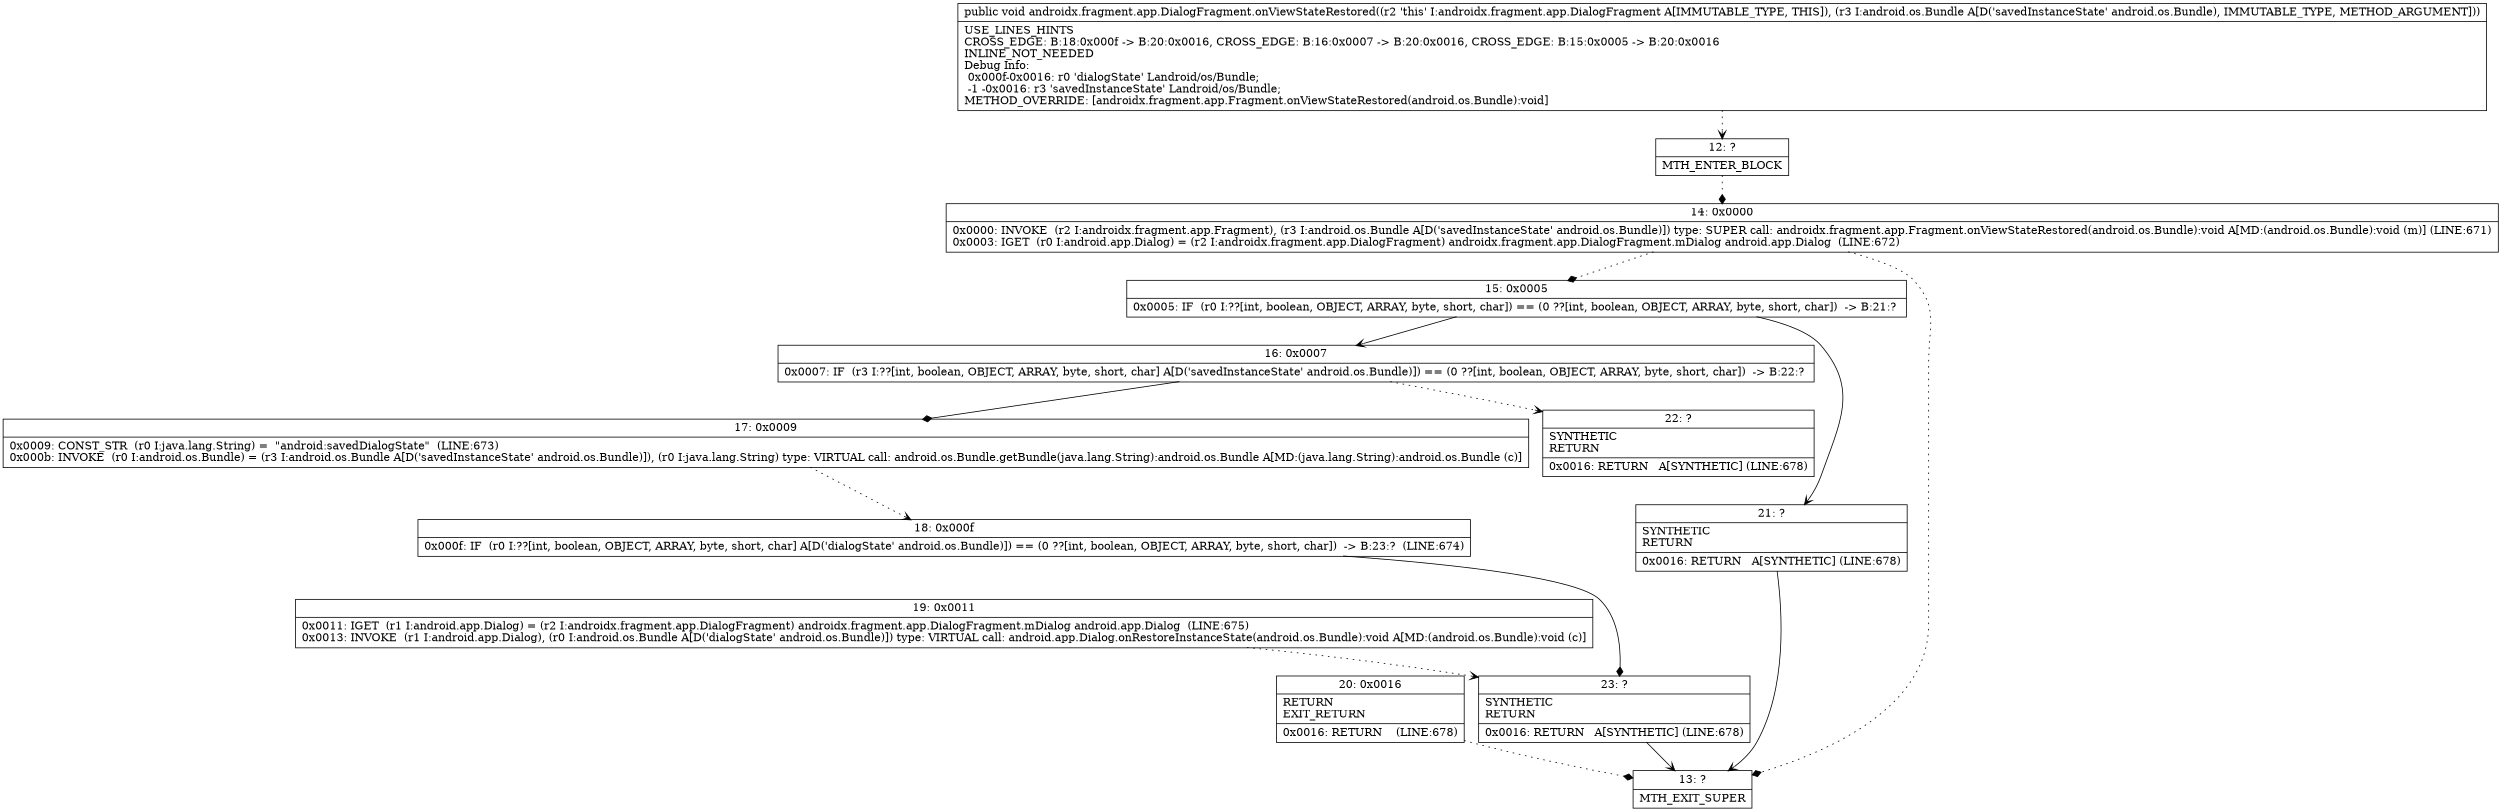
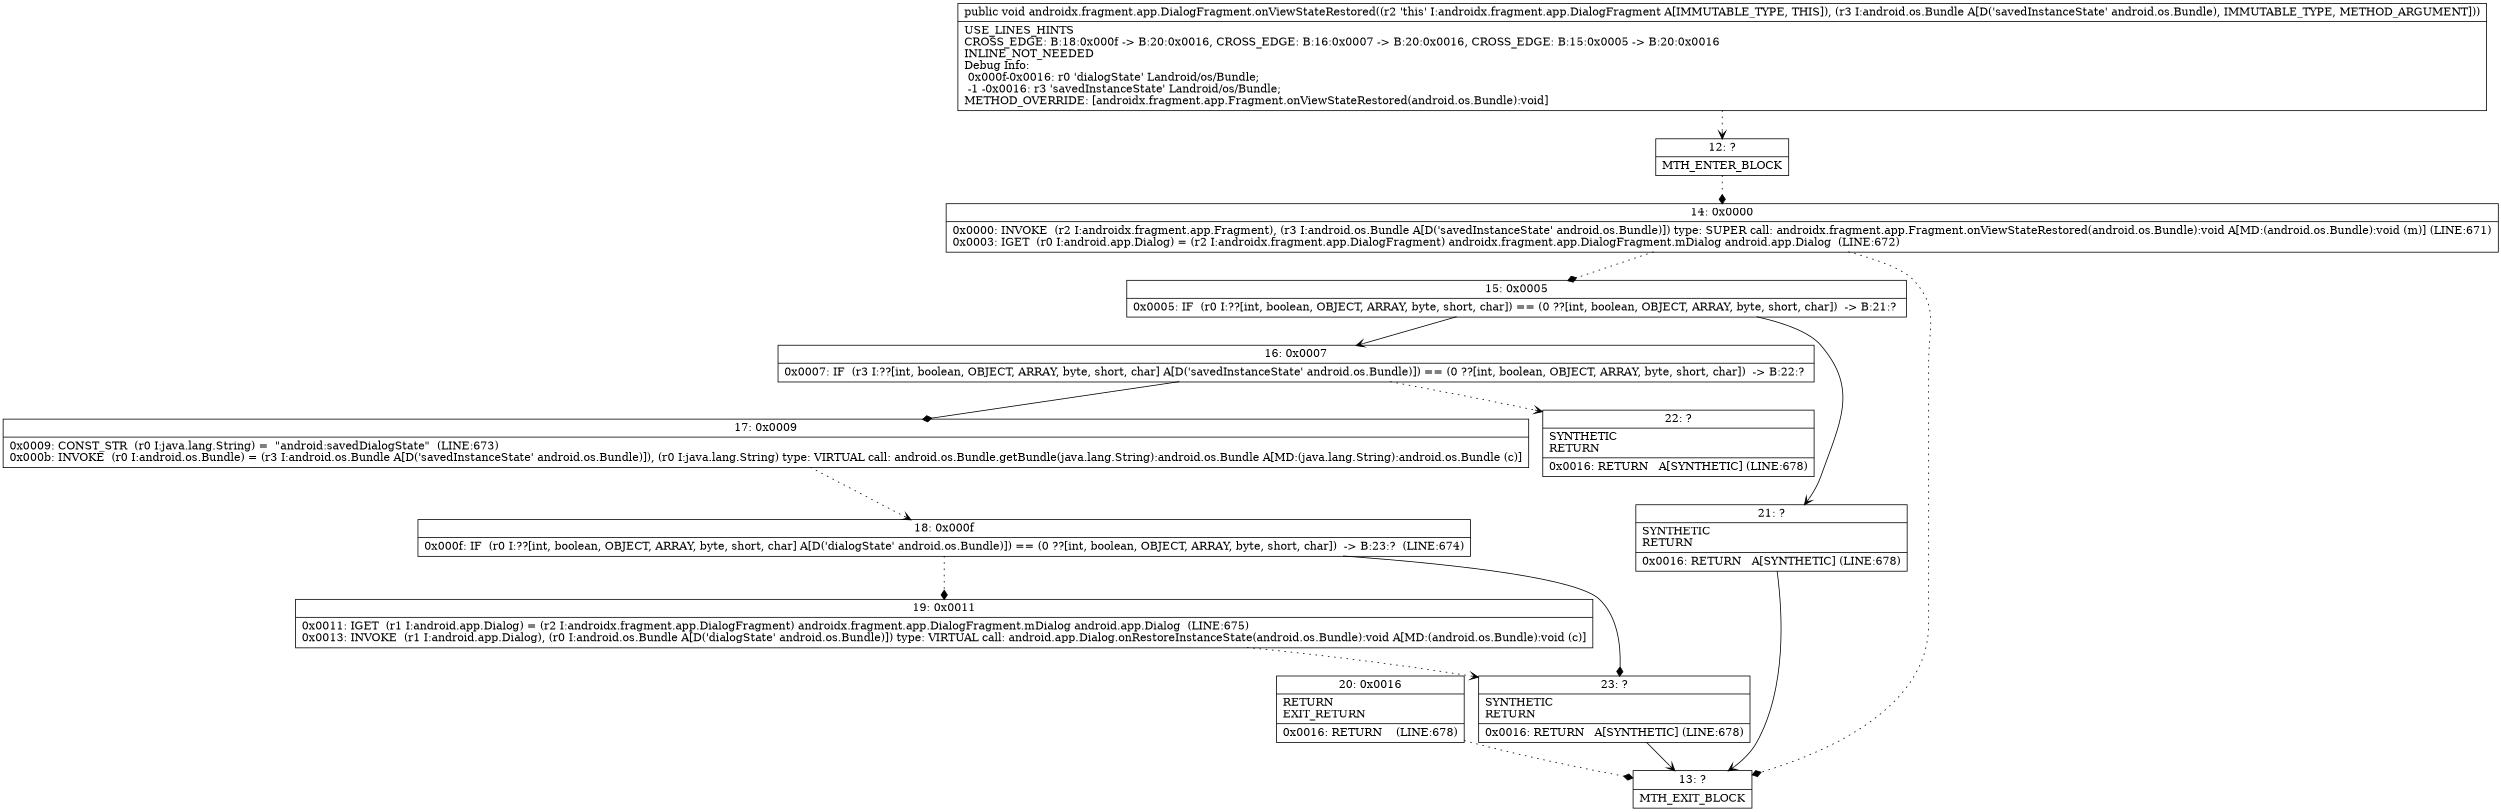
none -> (944, 573)
(1693, 798) -> (1693, 798)
